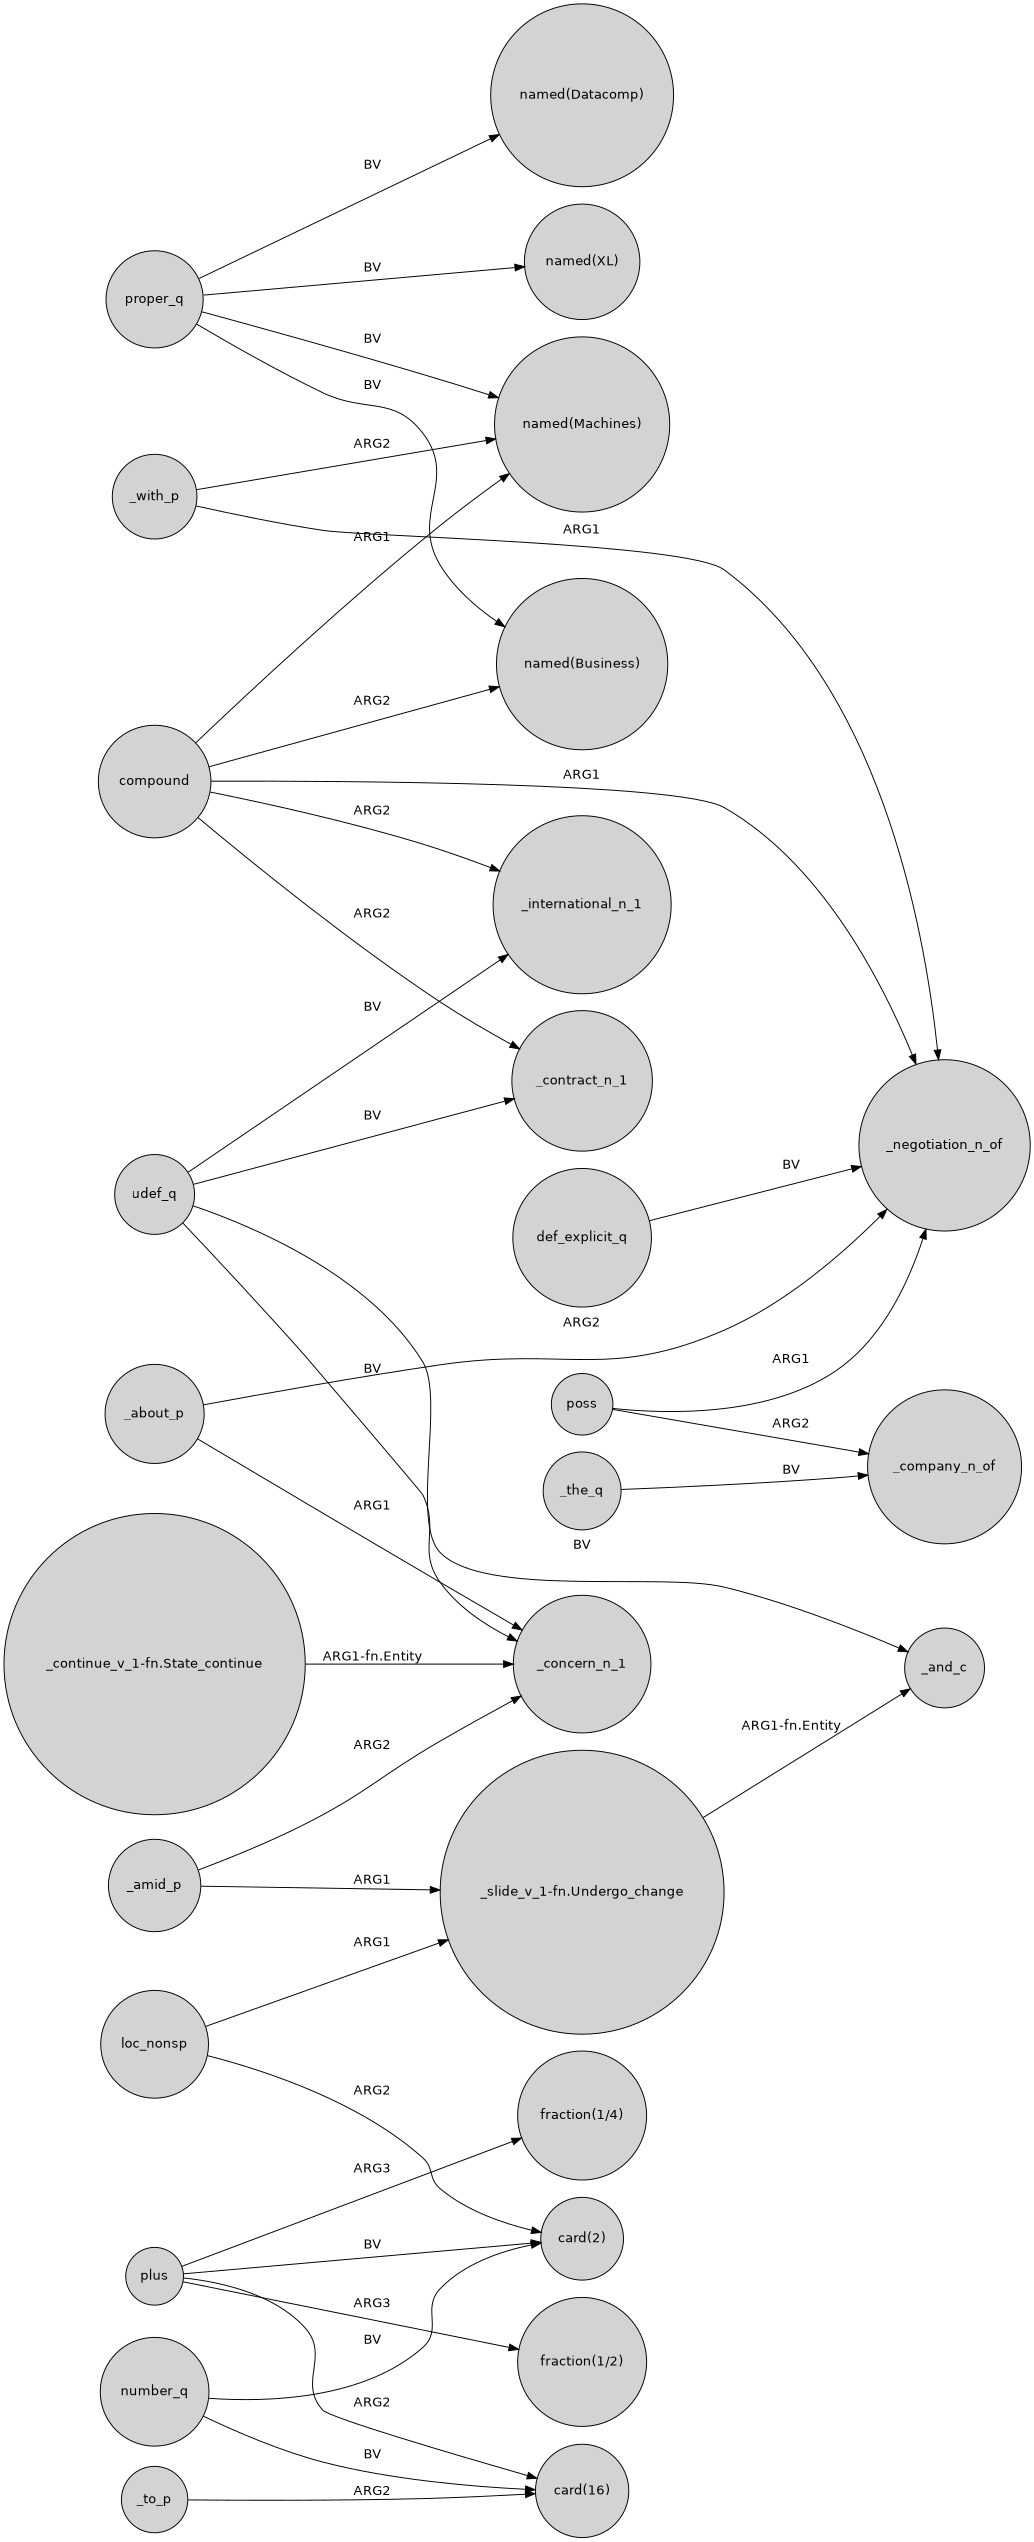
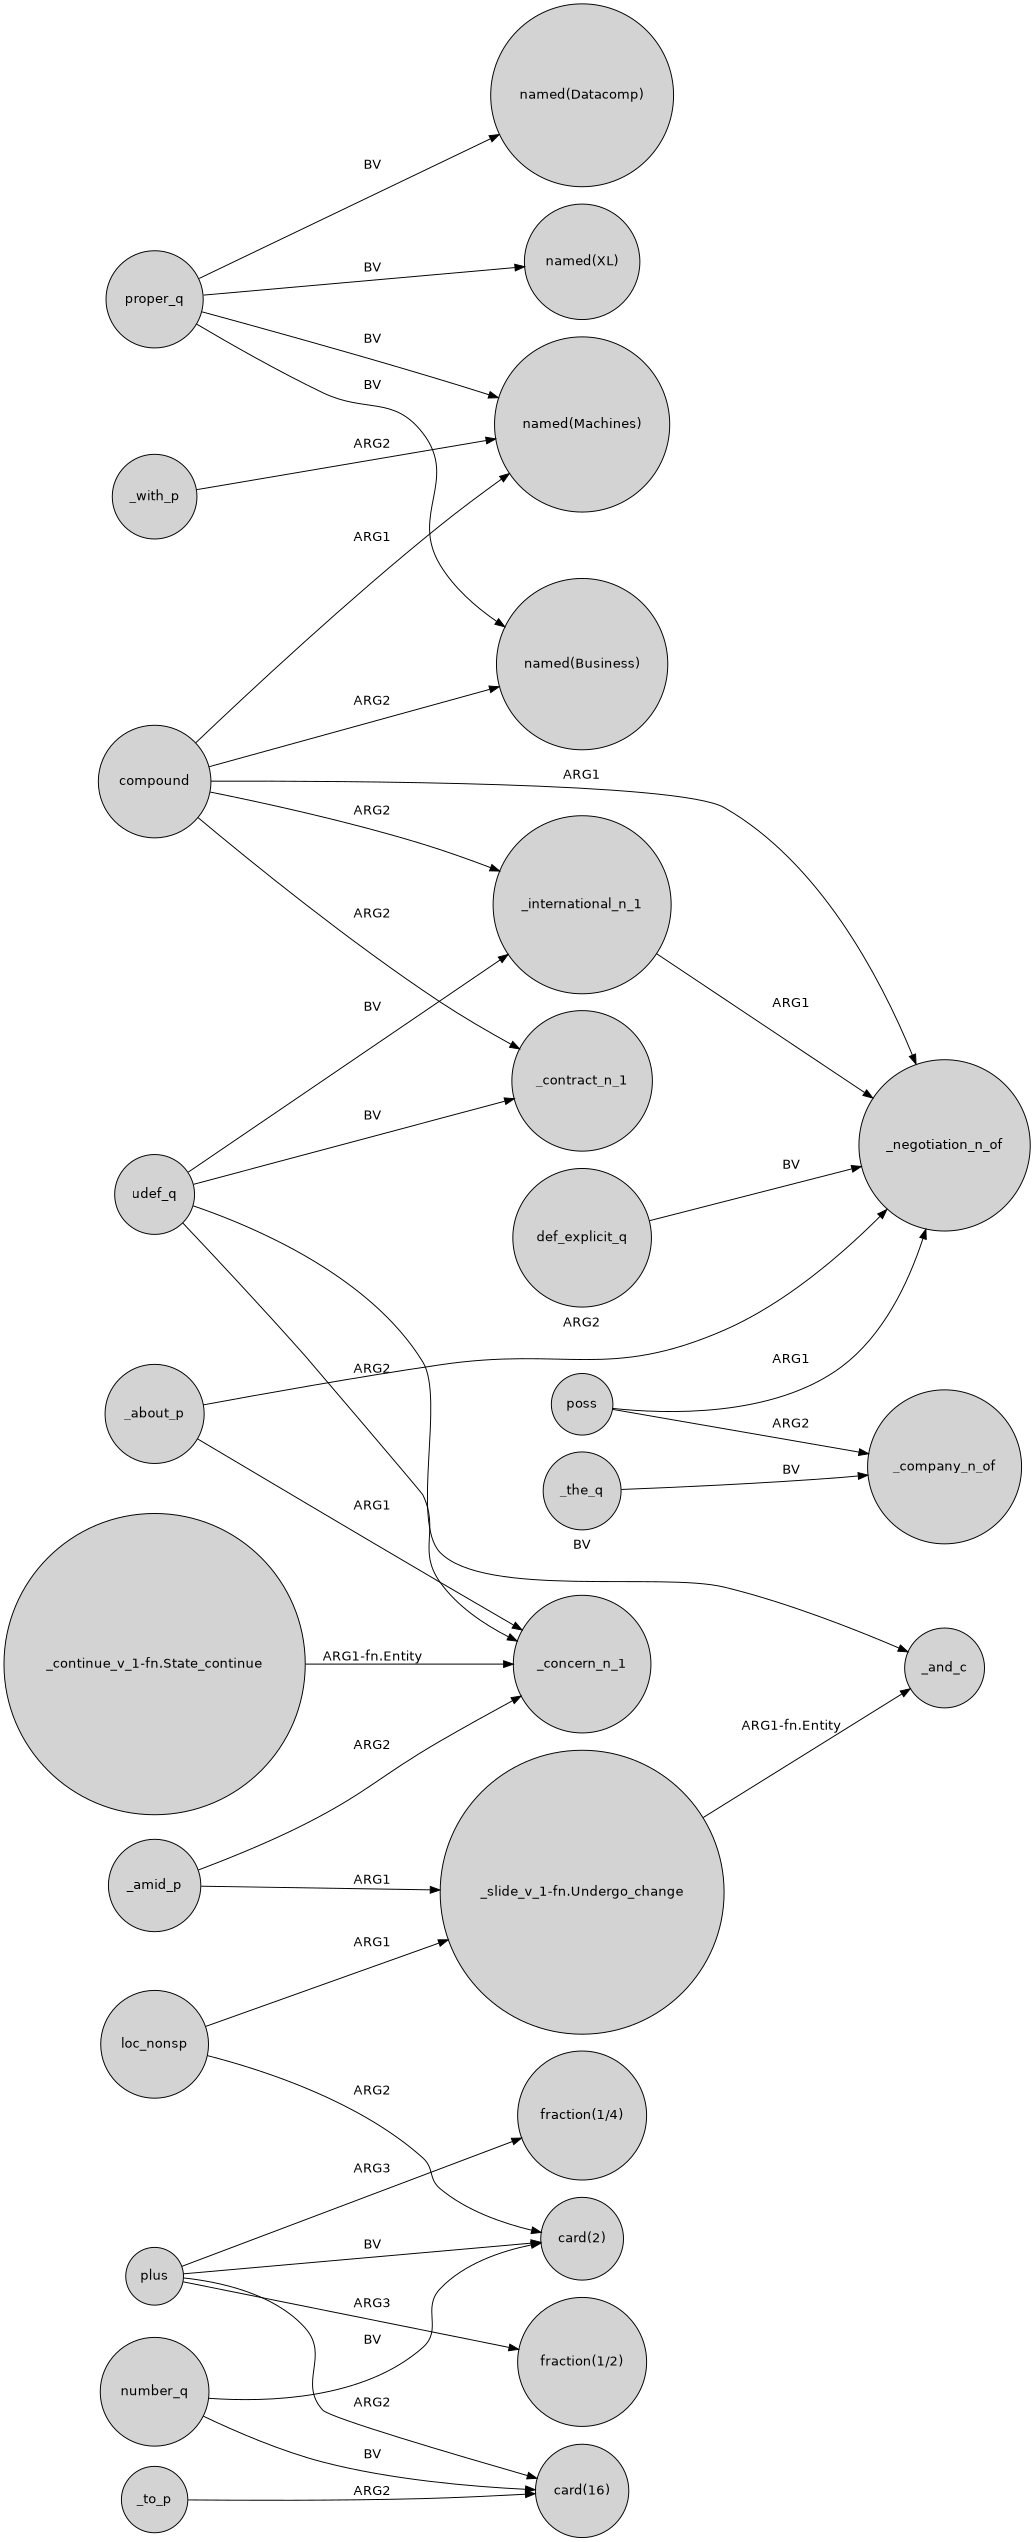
(726, 572) -> (761, 1023)
(373, 1369) -> (373, 1369)
